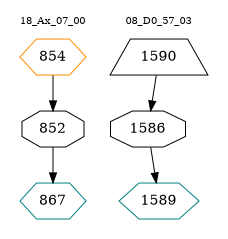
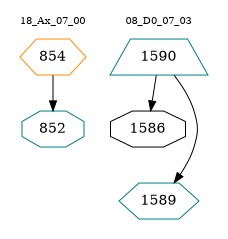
(159, 22) -> (159, 22)
(159, 57) -> (159, 57)
(53, 129) -> (53, 129)
(153, 160) -> (197, 124)
(53, 201) -> none
